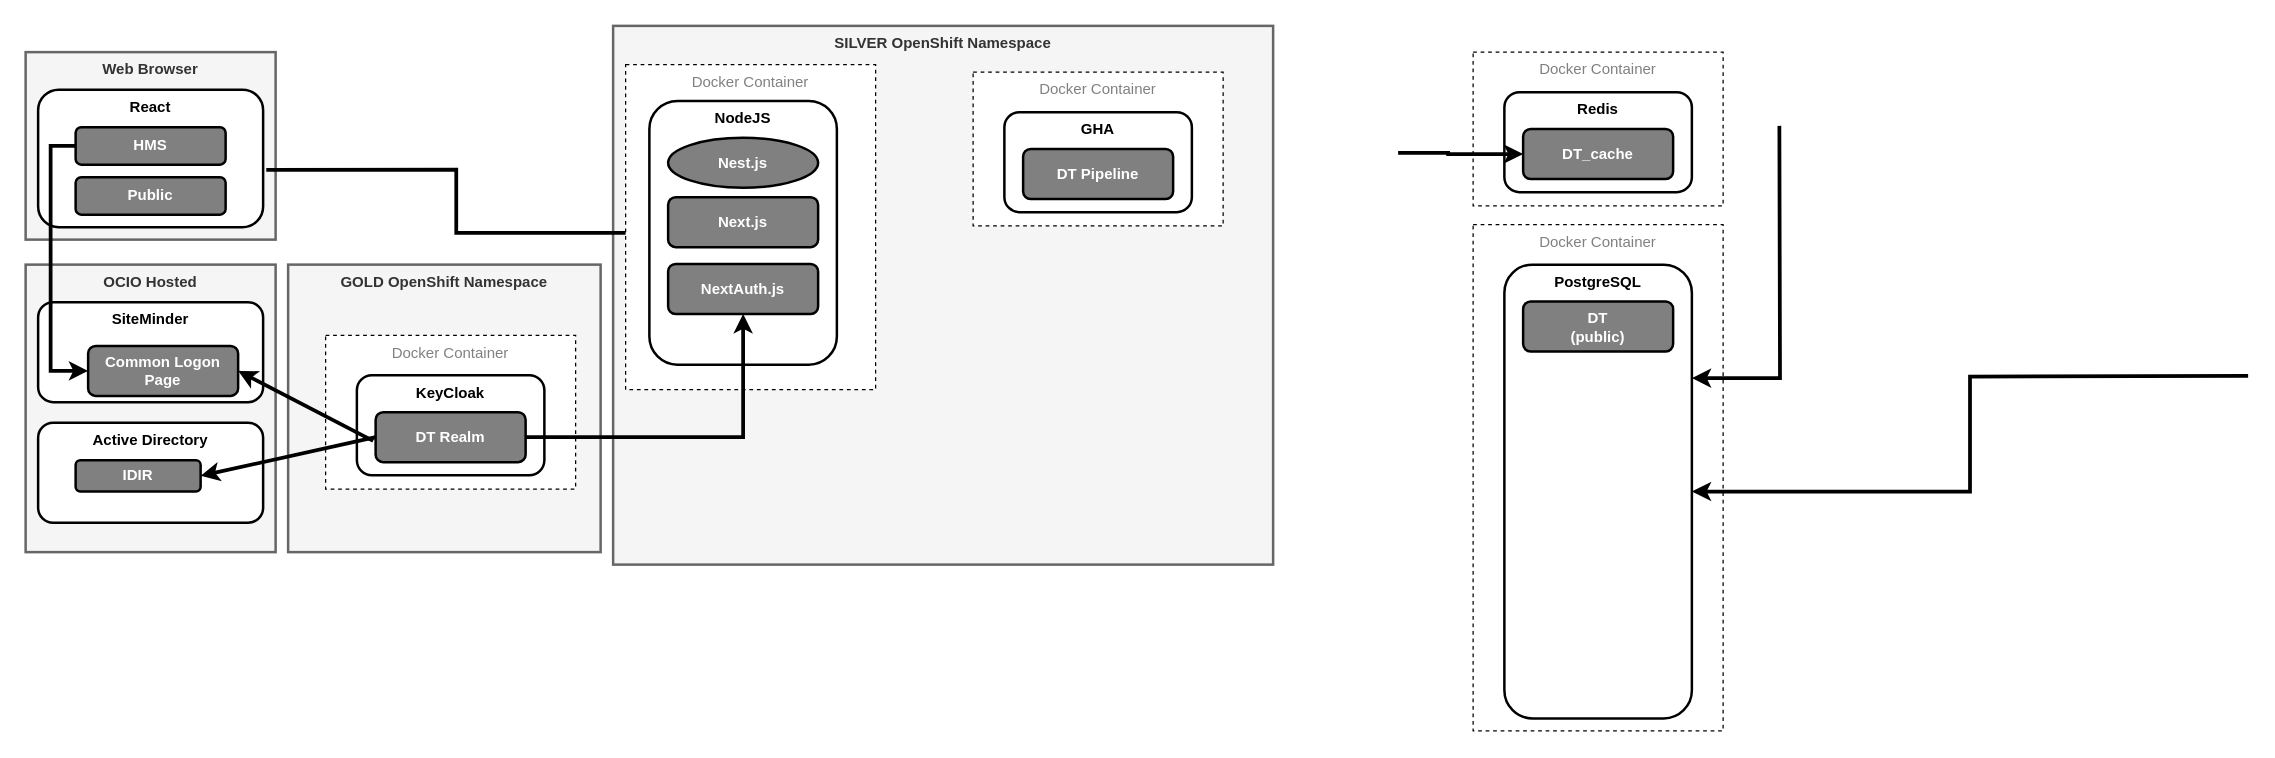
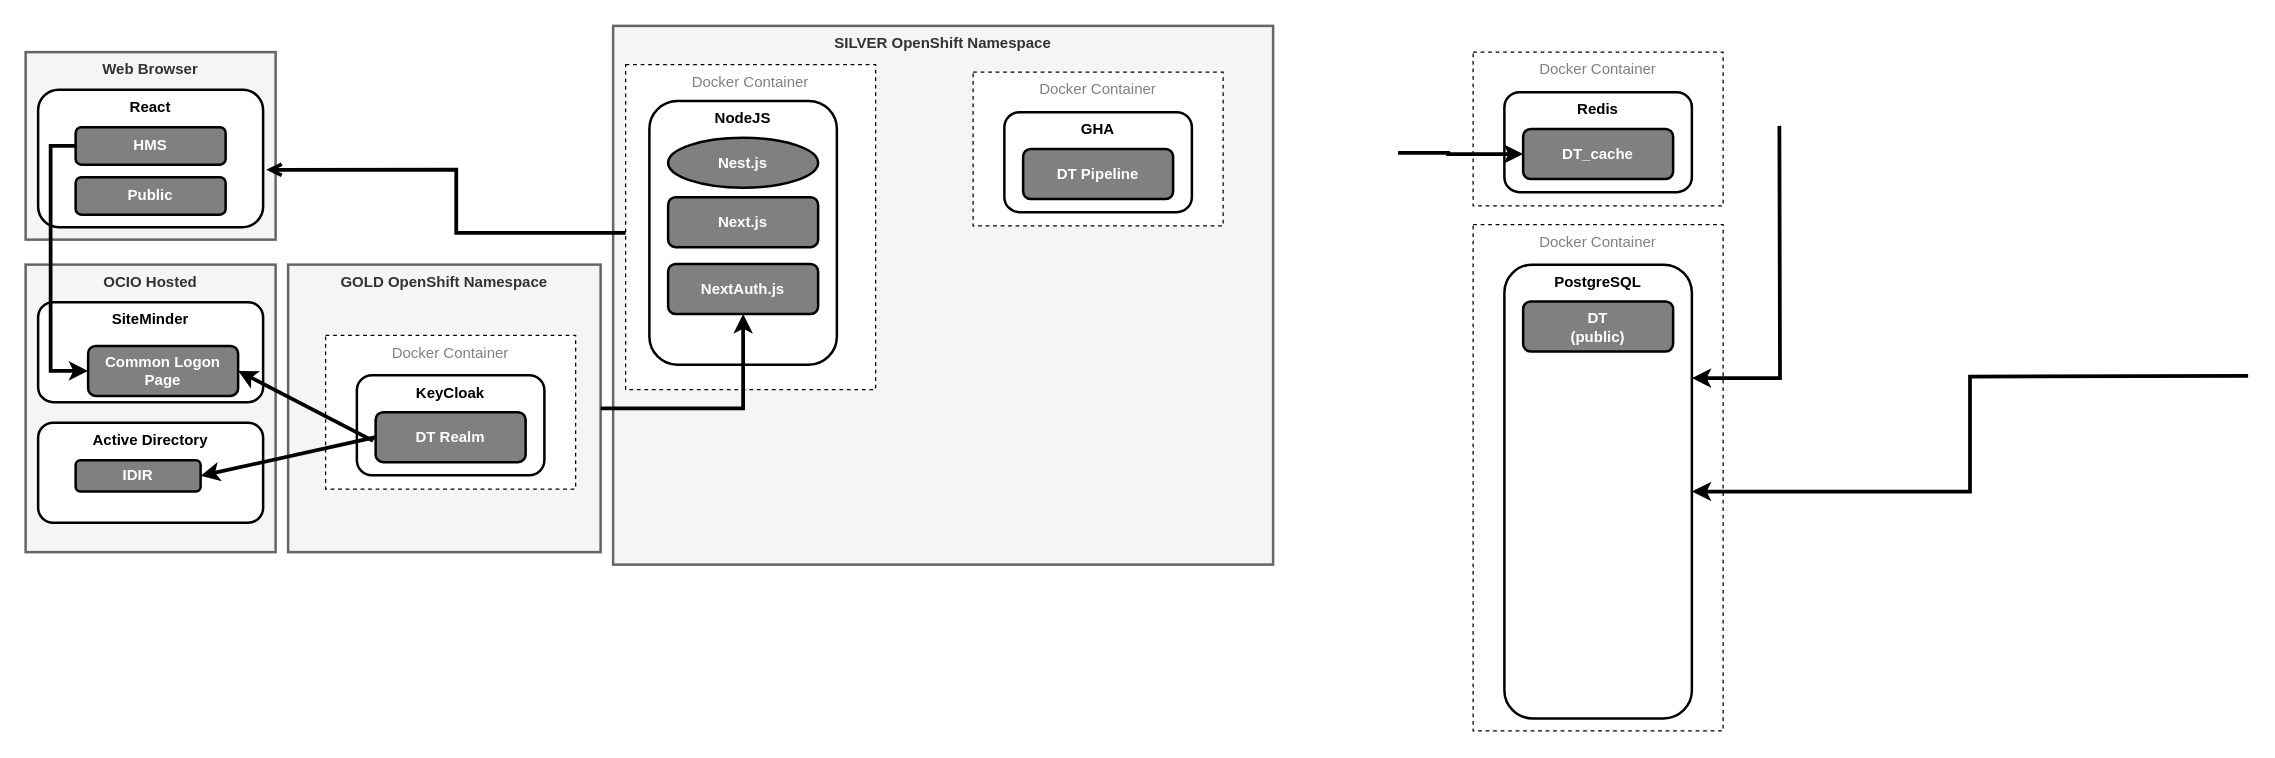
(274, 170) -> (278, 170)
(649, 437) -> (672, 408)
